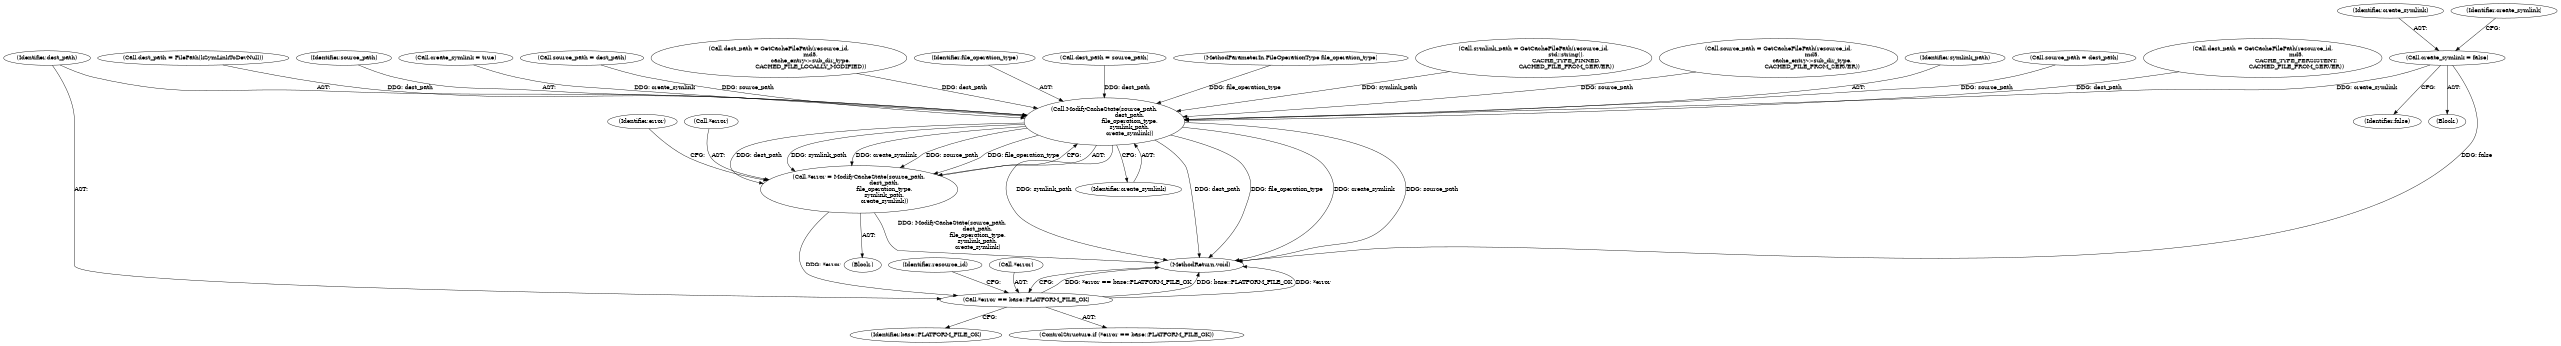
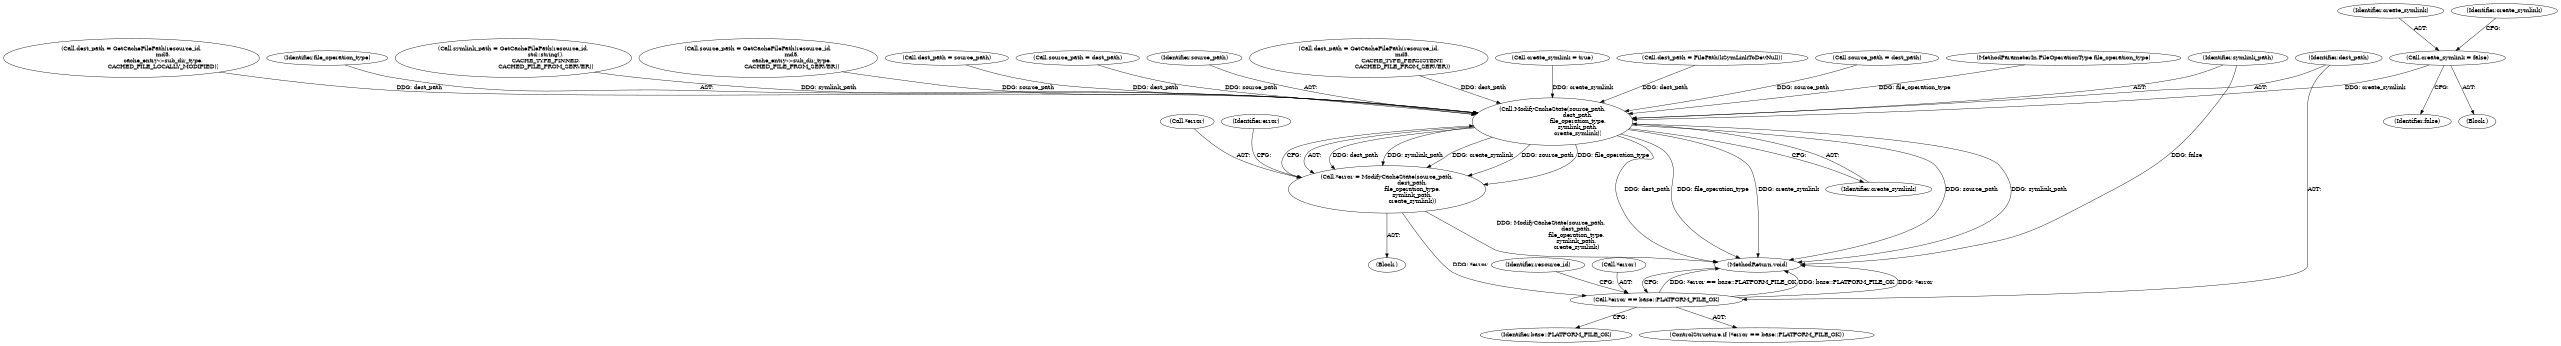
(1910, 258) -> (2050, 222)
